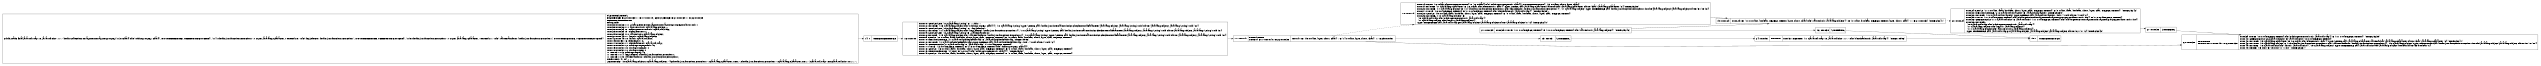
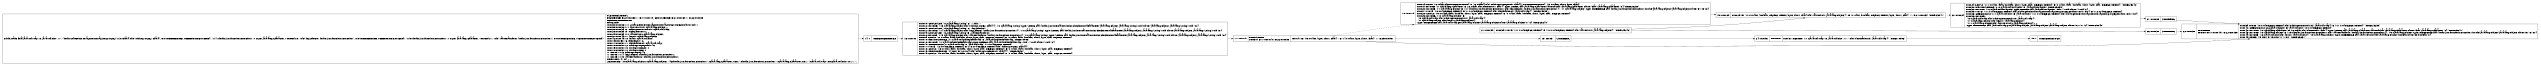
(1937, 34) -> (2178, 31)
